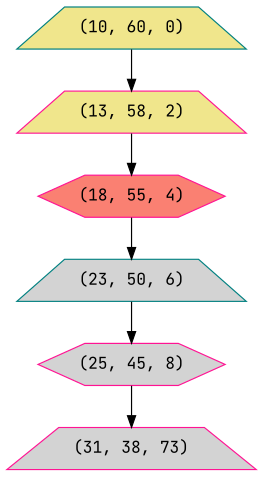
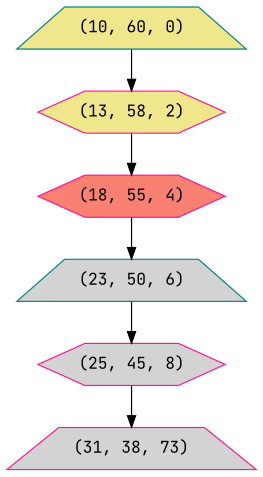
(132, 112) -> (132, 112)
